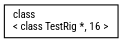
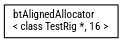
(61, 21) -> (61, 21)
